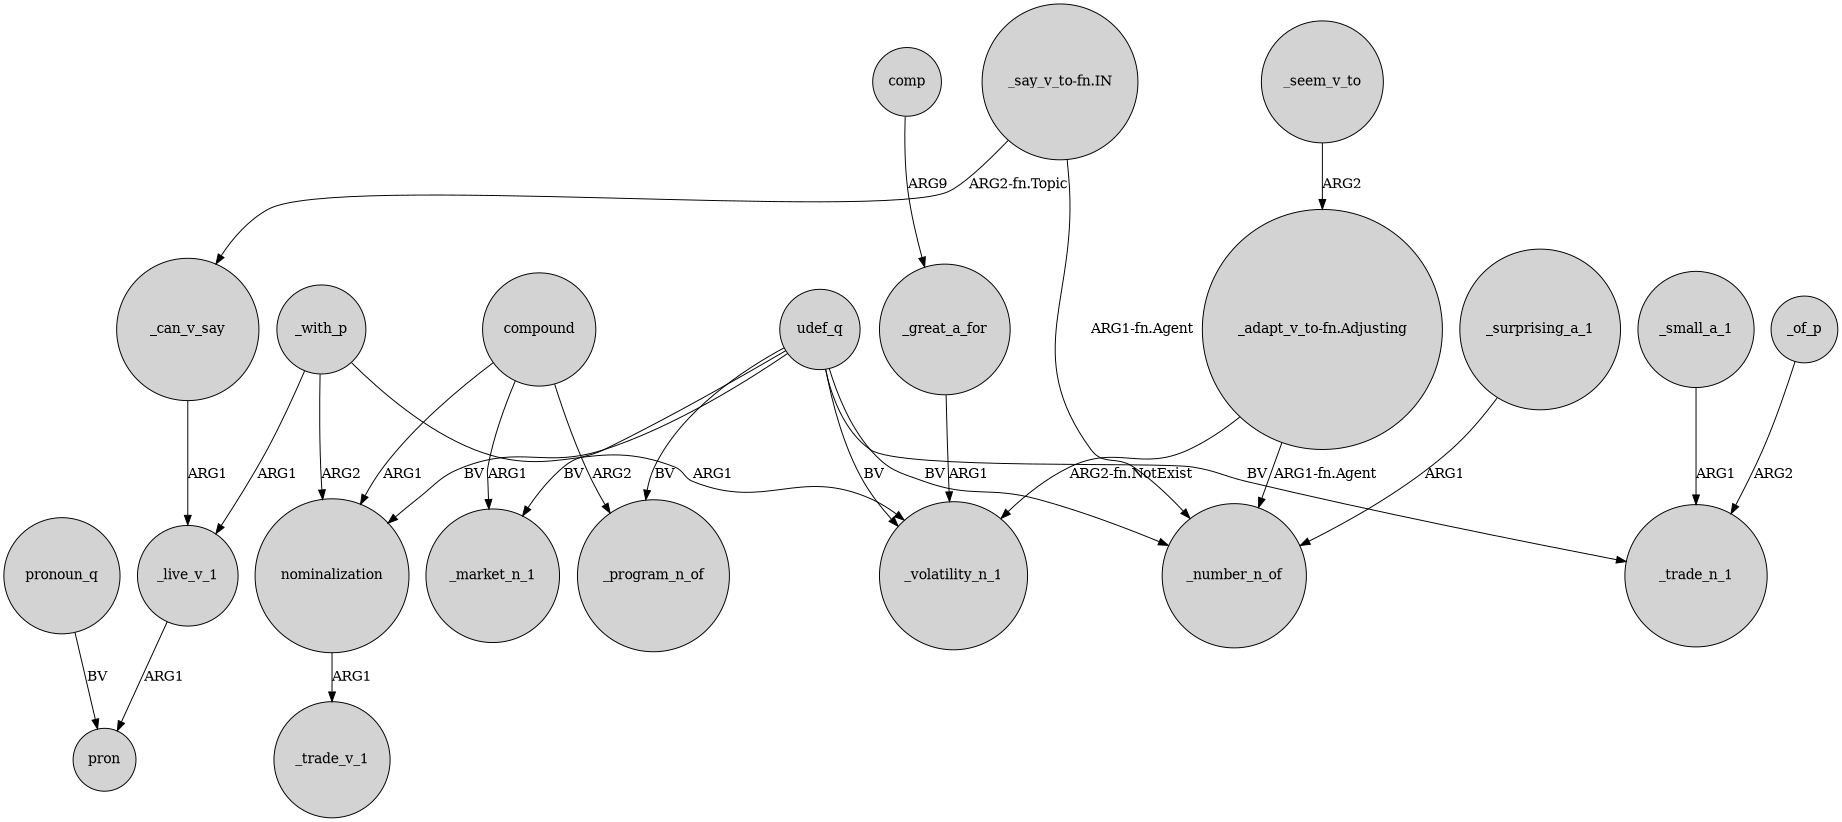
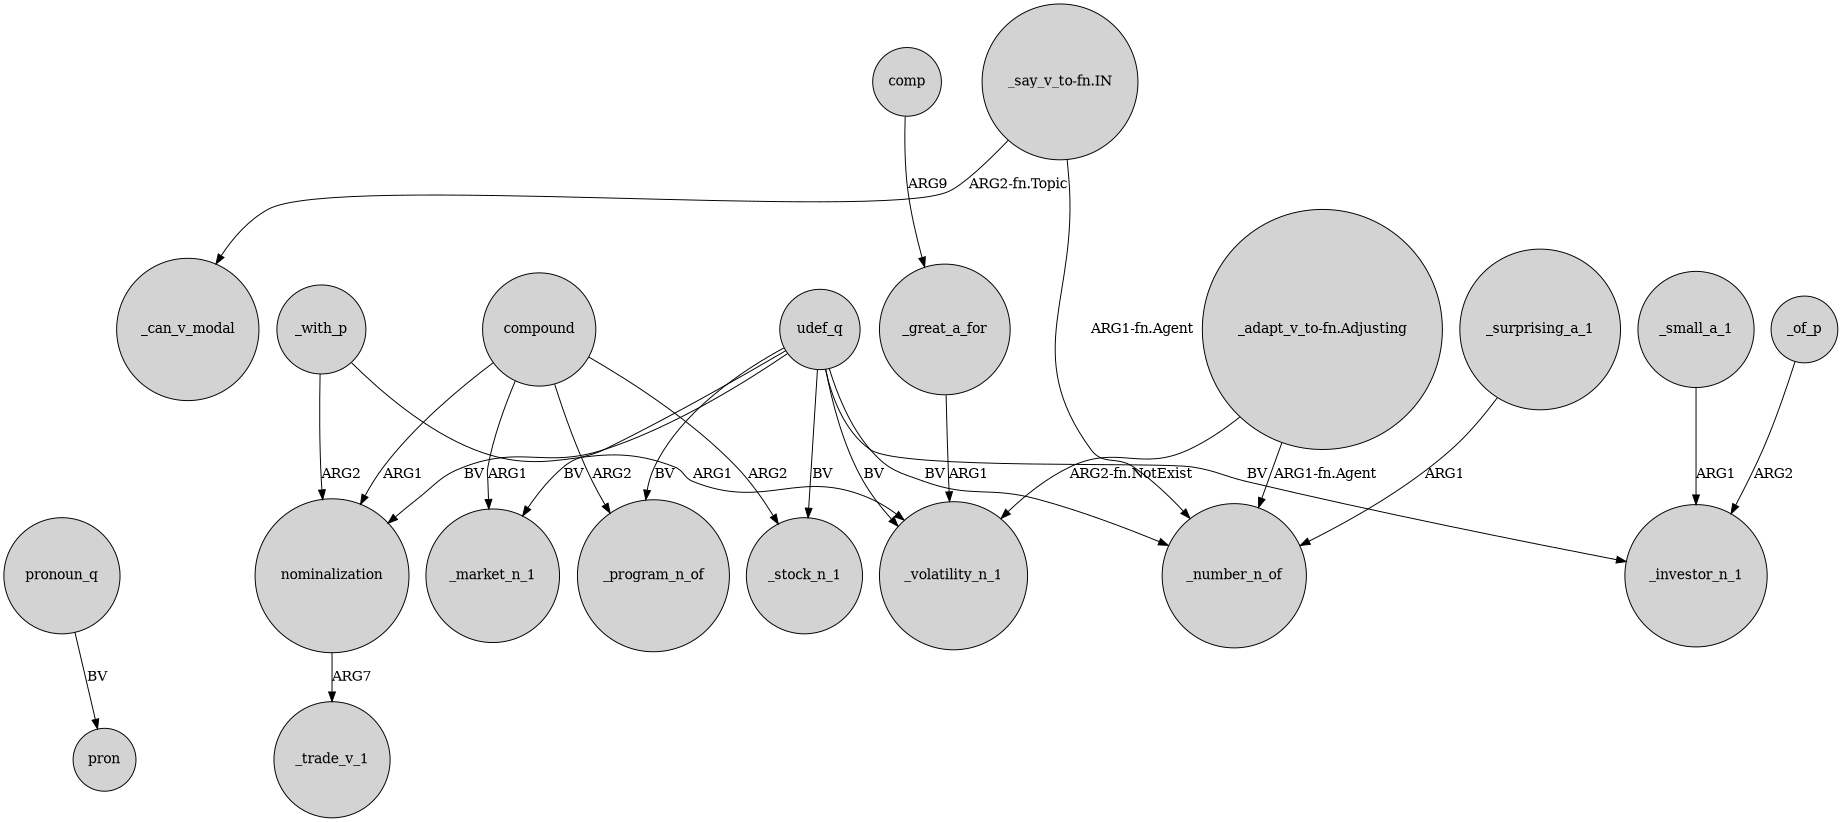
(1322, 82) -> none
(188, 329) -> (188, 329)
(188, 576) -> none
none -> (804, 576)
(1696, 576) -> (1696, 576)
(352, 677) -> (352, 677)
